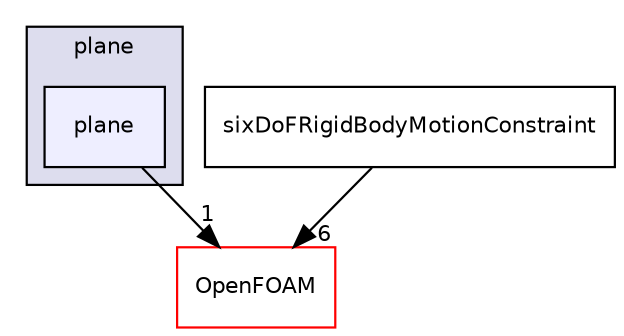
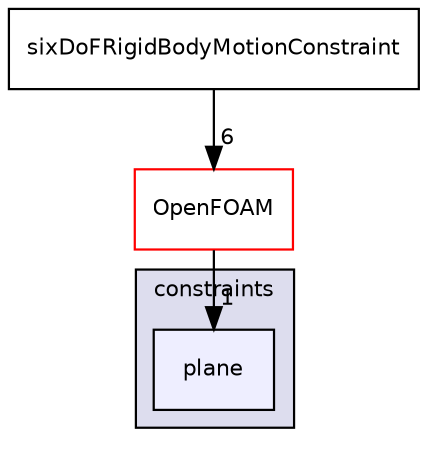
(105, 48) -> (215, 291)
(173, 199) -> (214, 283)
